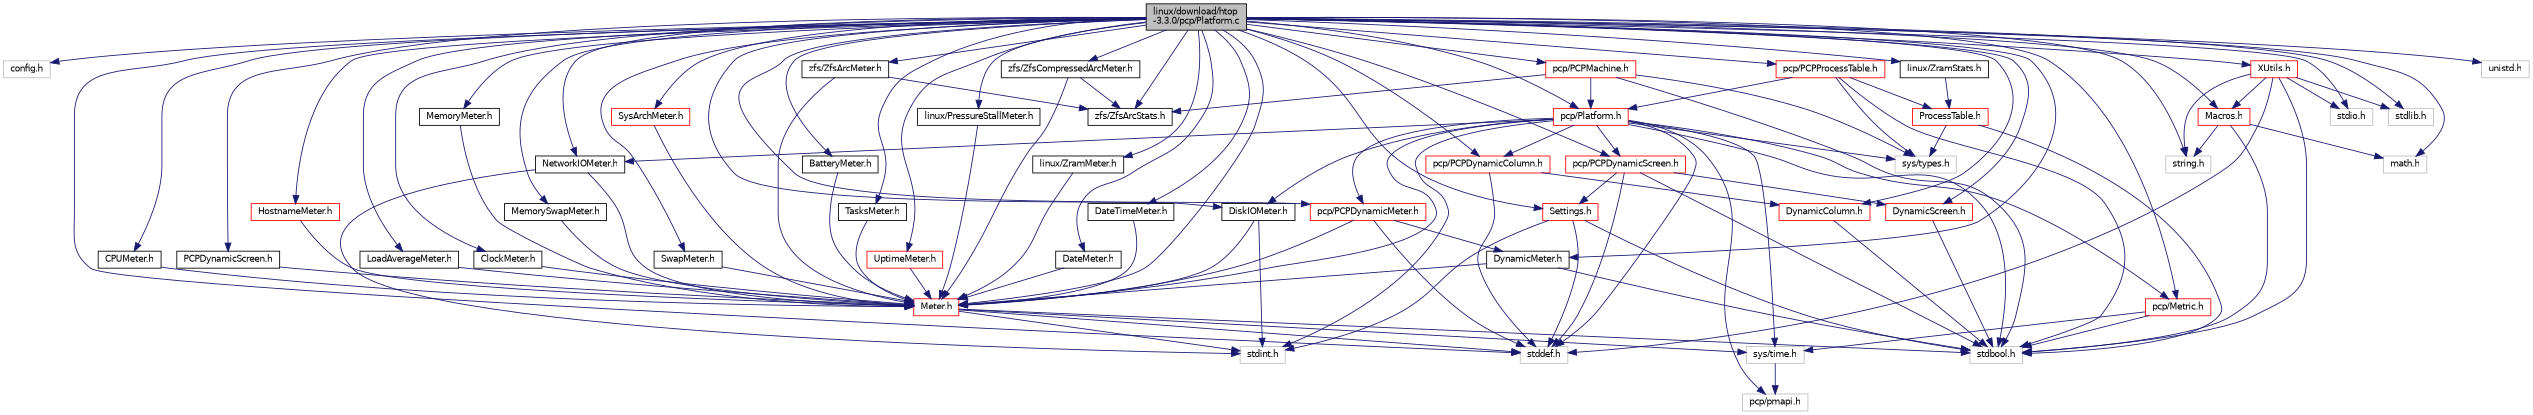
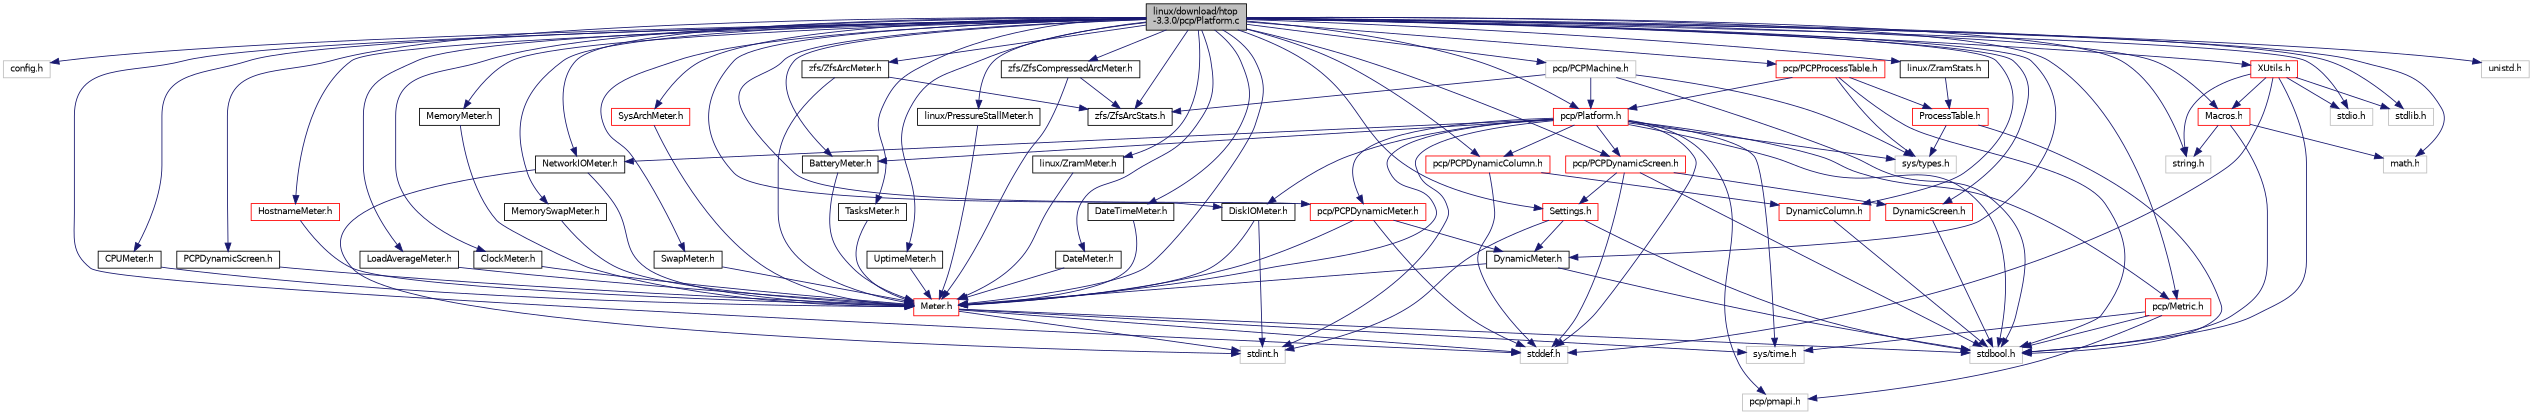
(1591, 69) -> (1591, 69)
none -> (1220, 140)
(905, 260) -> (905, 260)
(1574, 281) -> (1552, 233)
(1775, 374) -> (1993, 372)
